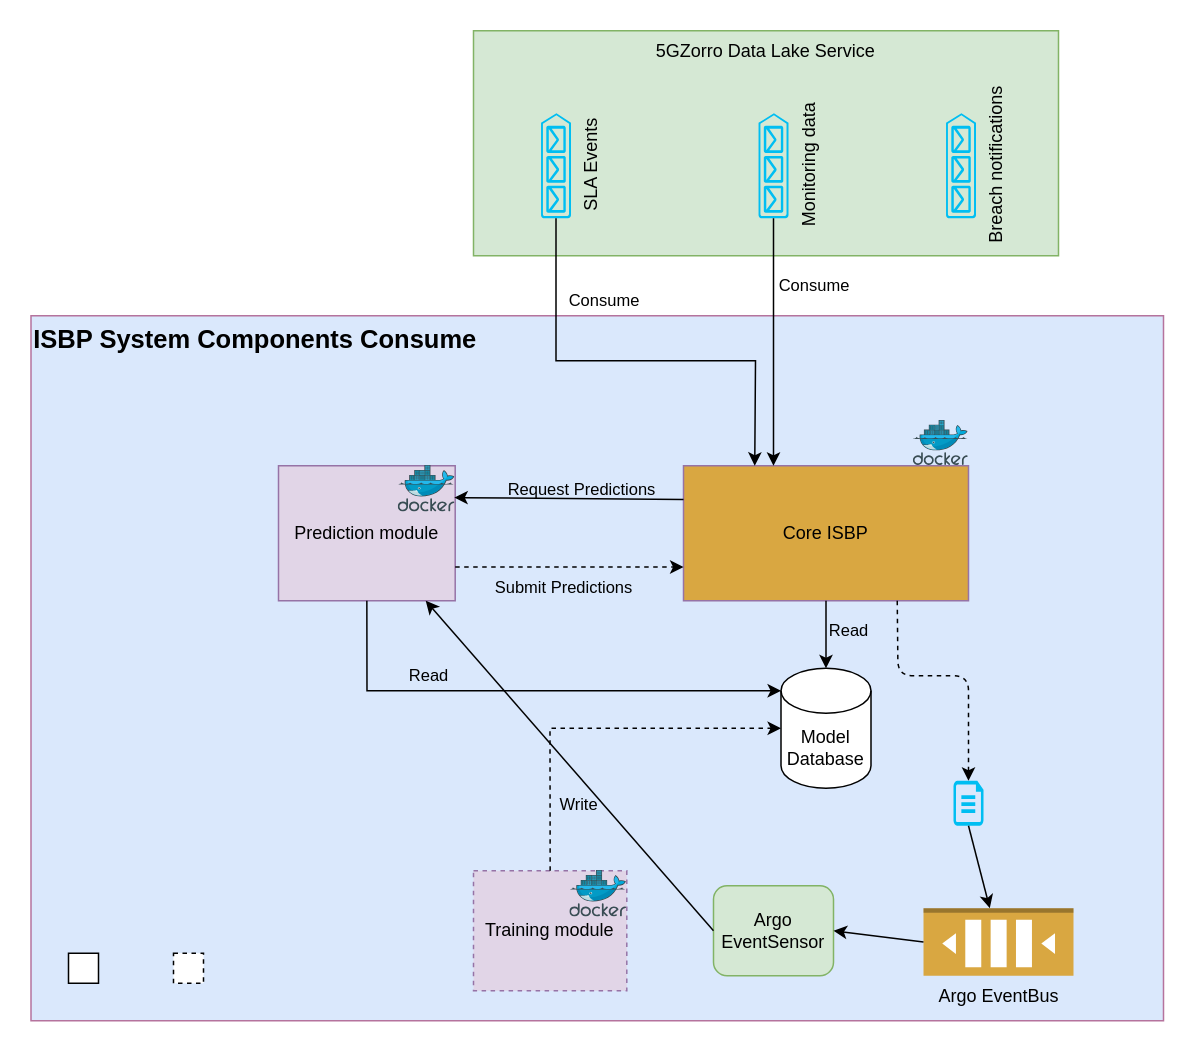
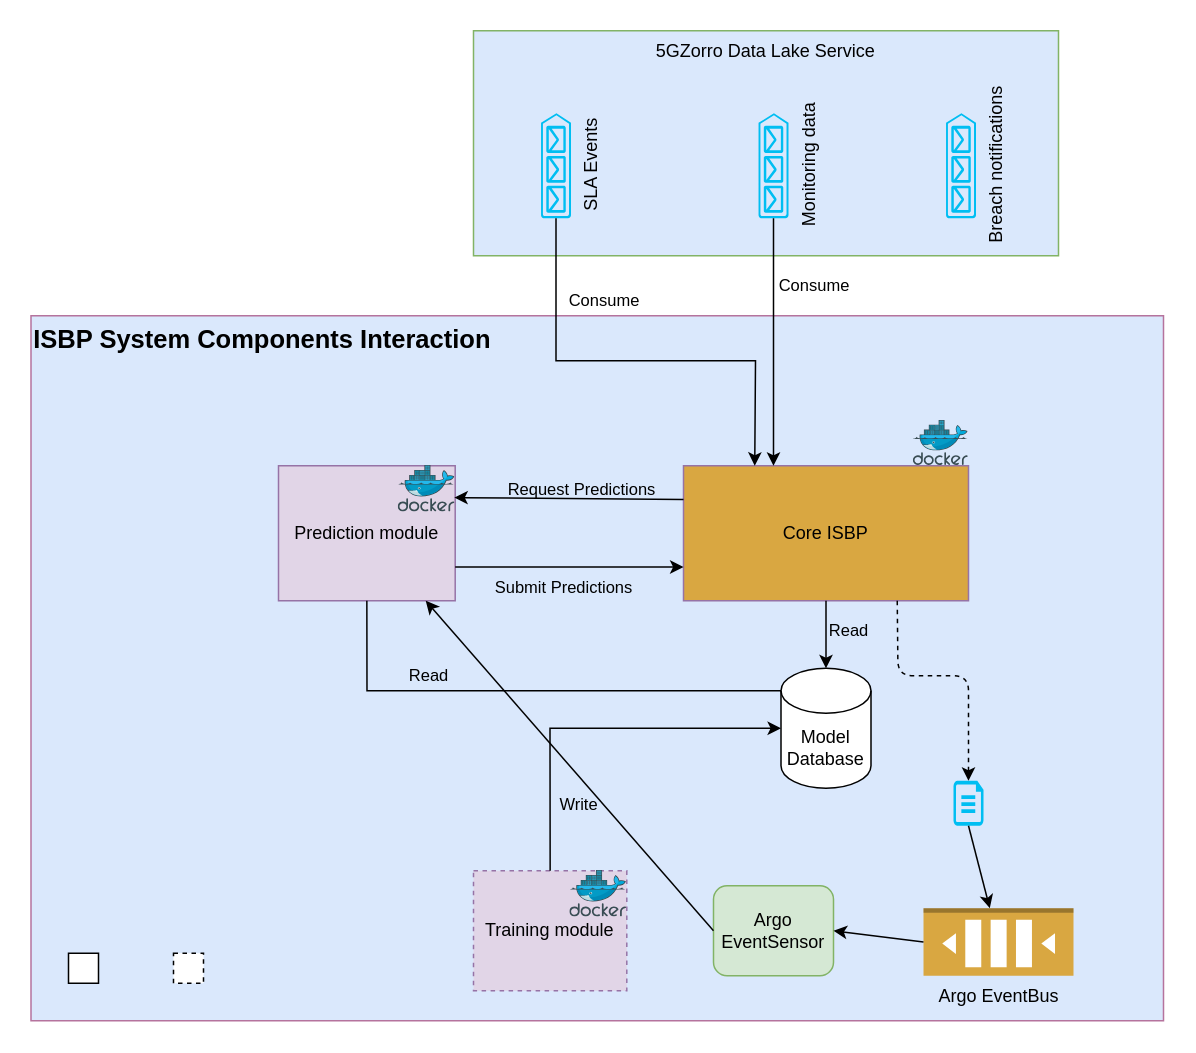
(766, 143) -> (766, 143)
(238, 342) -> (263, 342)
(564, 567) -> (564, 567)
(769, 691) -> (772, 691)
(653, 728) -> (653, 728)
